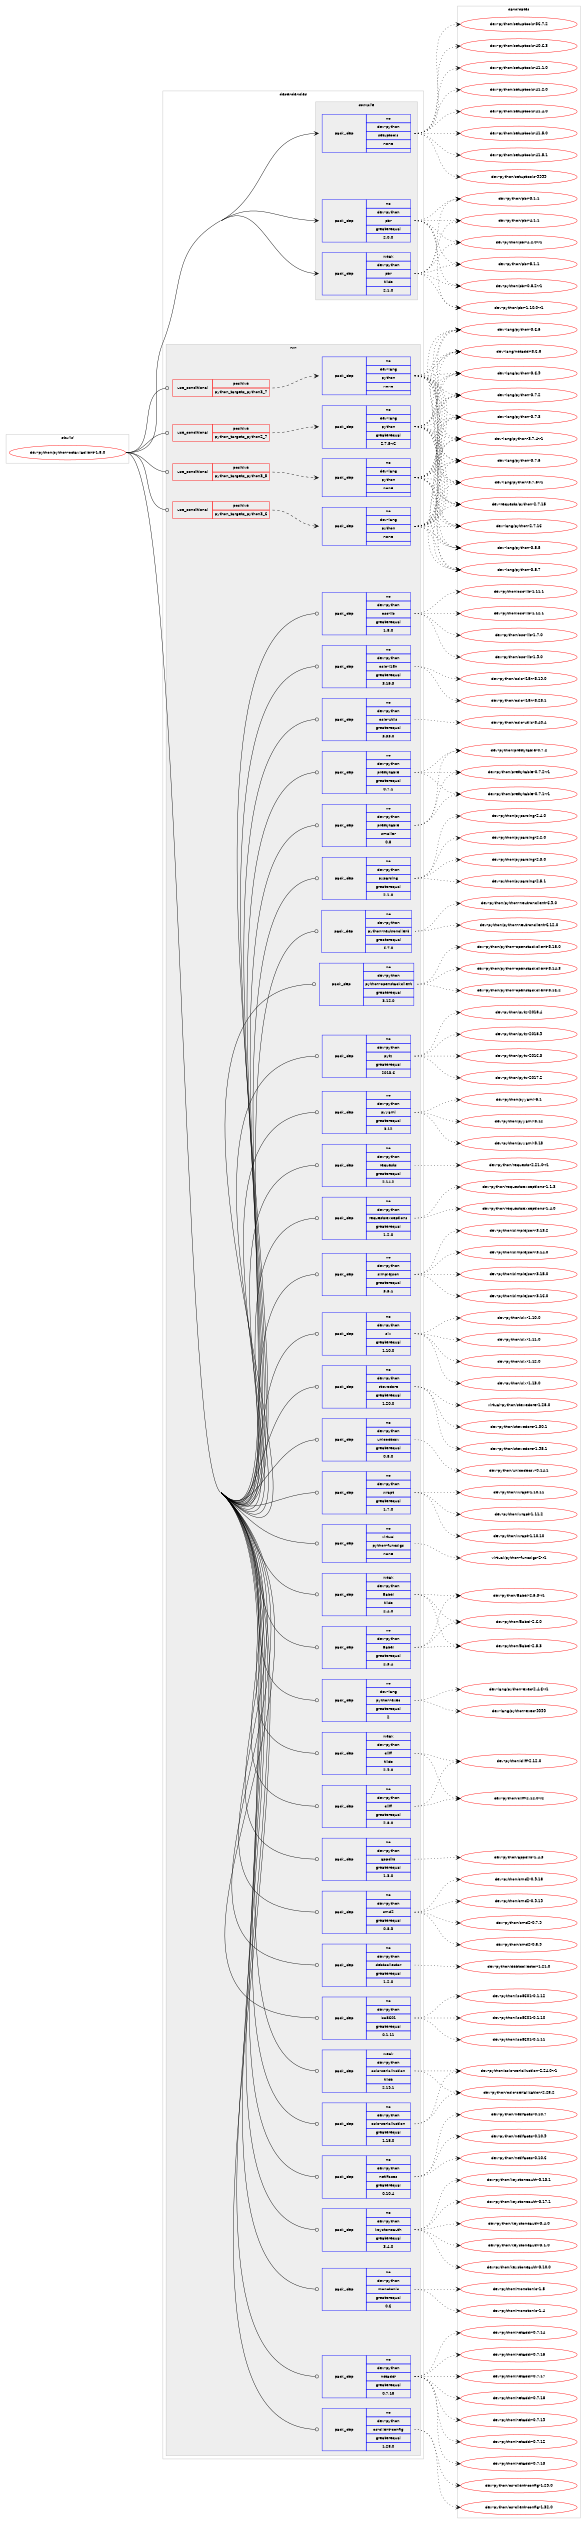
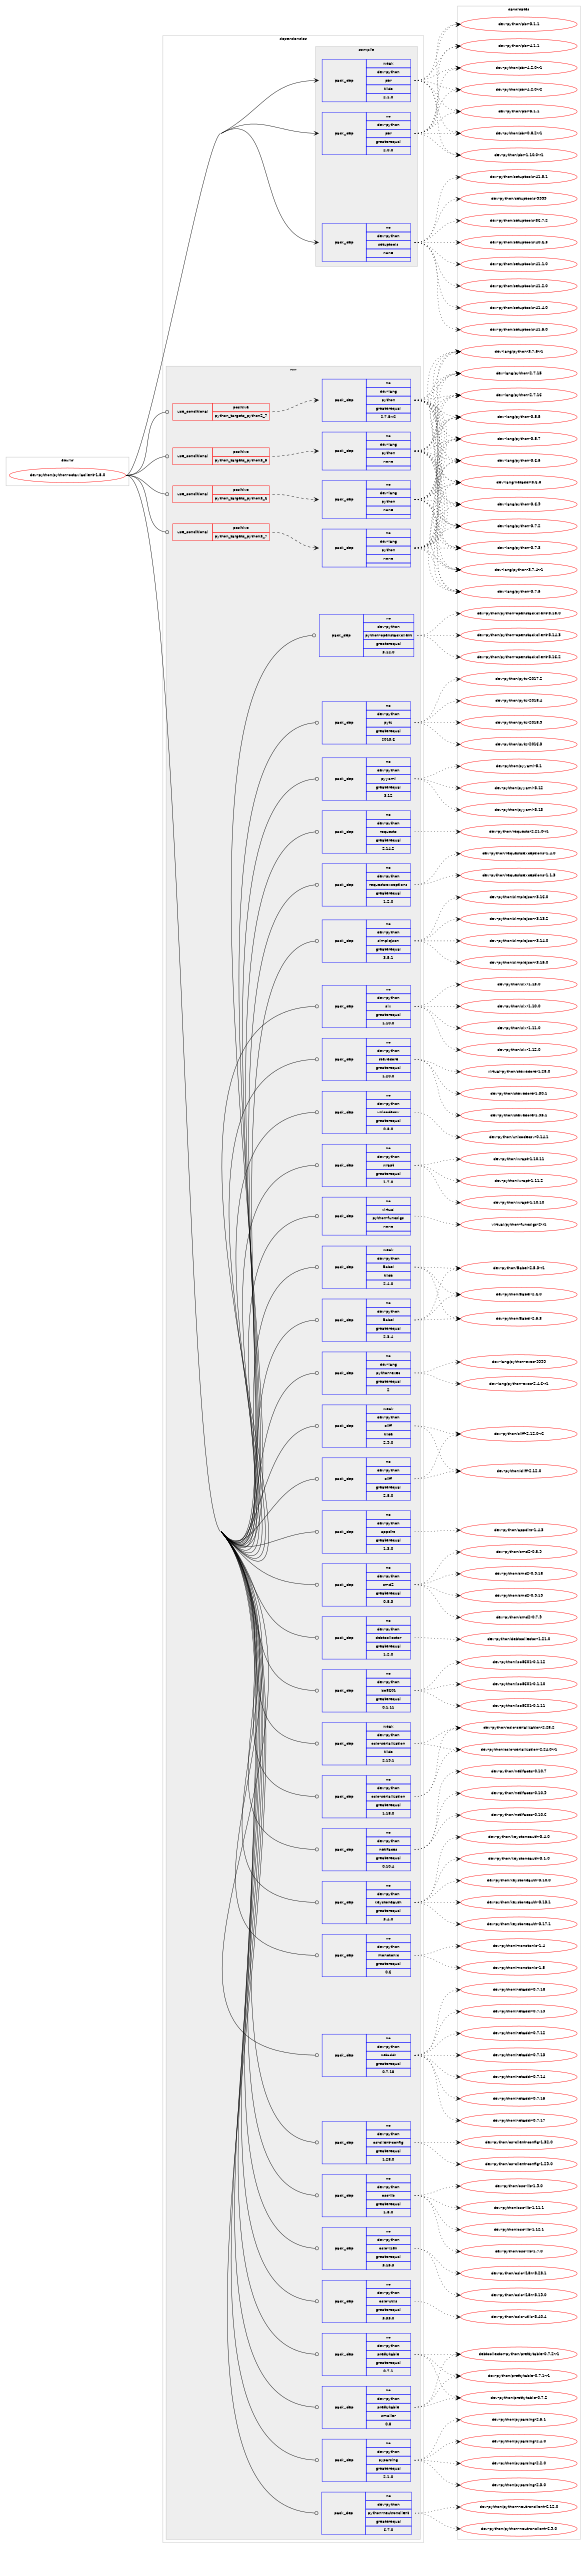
none -> (519, 90)
(519, 504) -> (519, 373)
(519, 772) -> (519, 2354)
